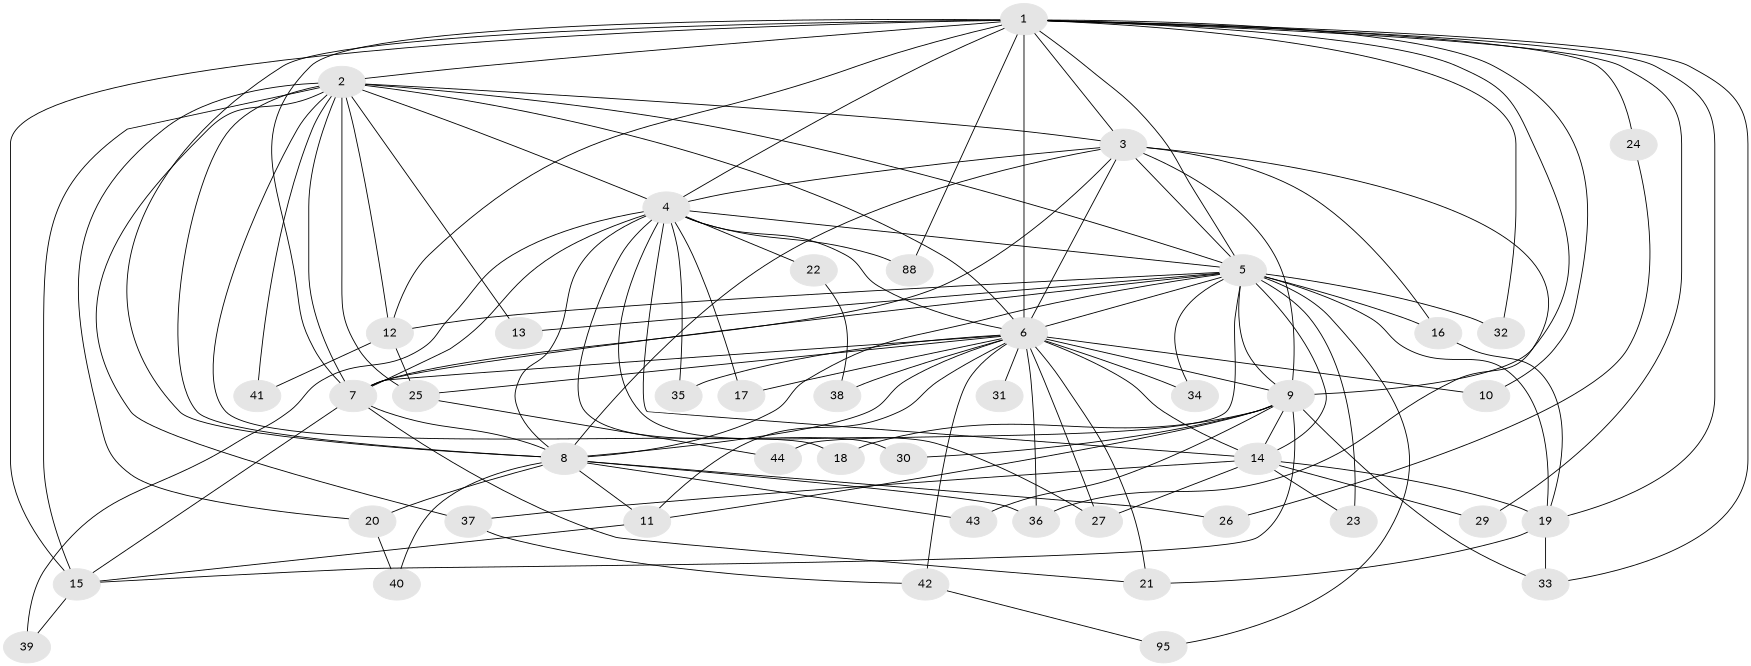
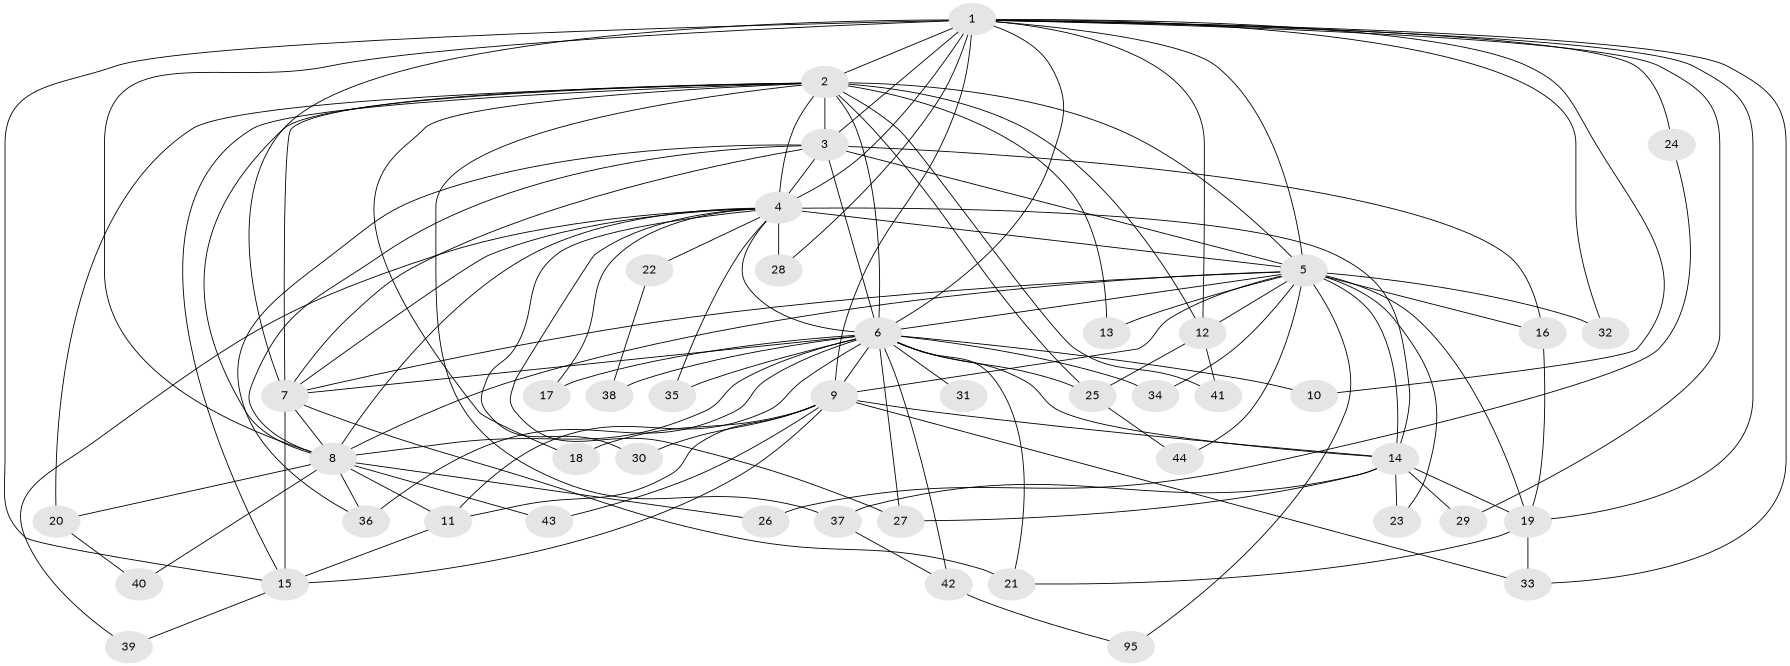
(1263, 238) -> none
(910, 270) -> (779, 270)
